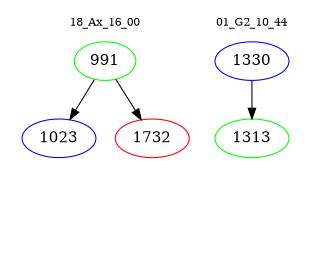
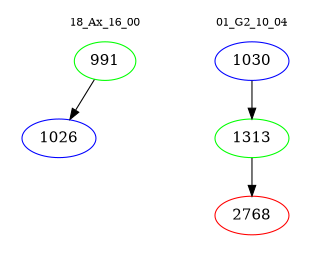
(252, 23) -> (252, 23)
(252, 61) -> (252, 61)
(59, 138) -> (59, 138)
(152, 138) -> none
none -> (252, 216)
